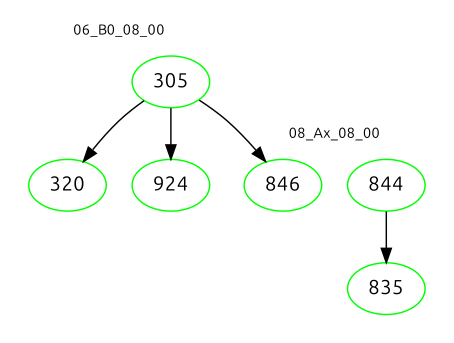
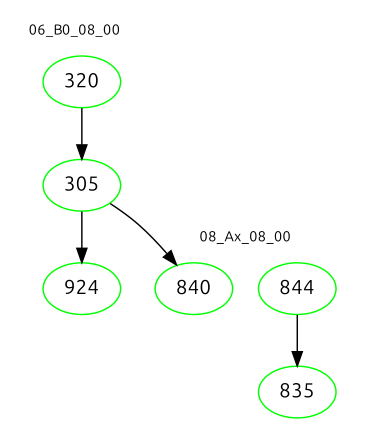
(117, 123) -> (82, 127)
(283, 185) -> (194, 289)
